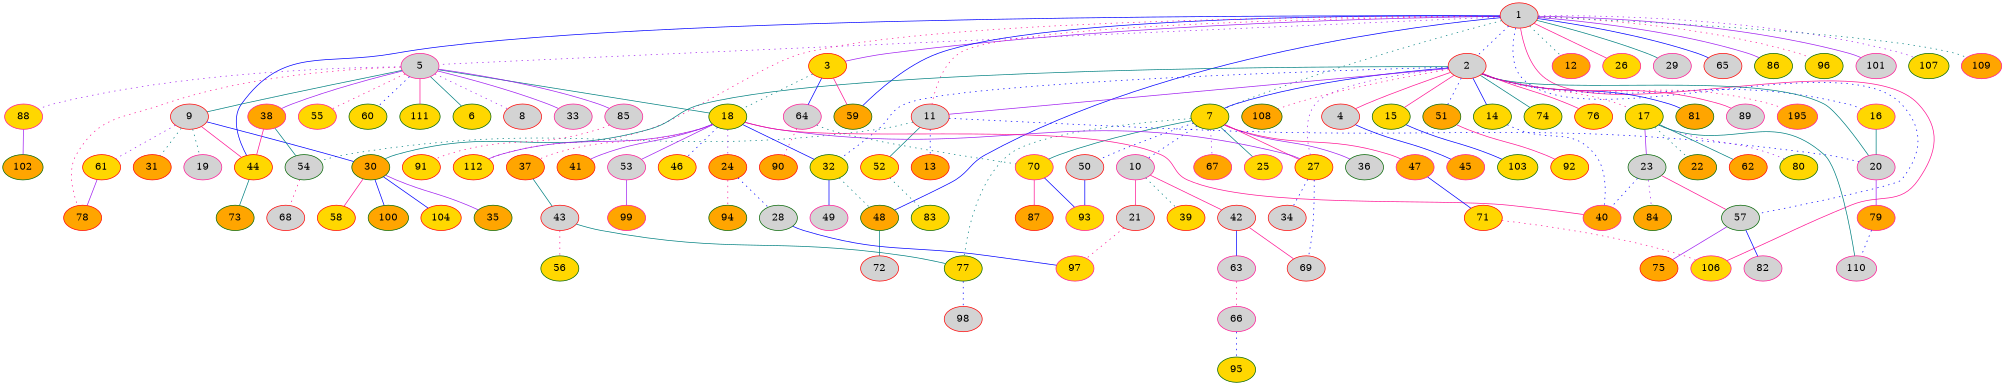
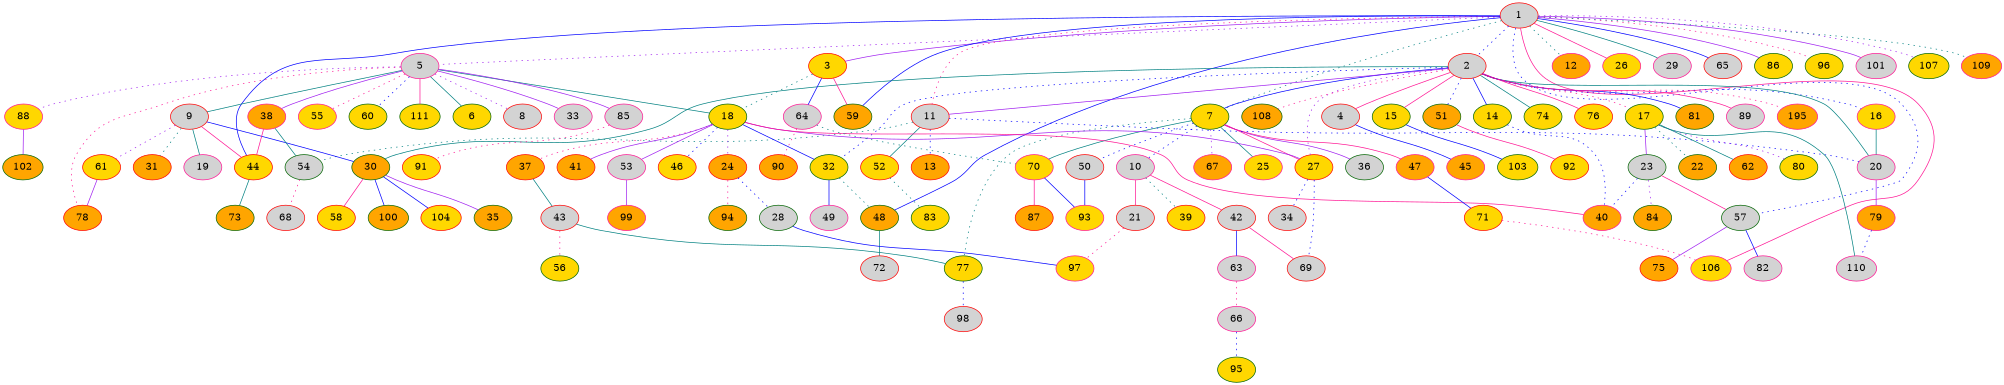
(196, 142) -> (196, 142)
(473, 167) -> none
